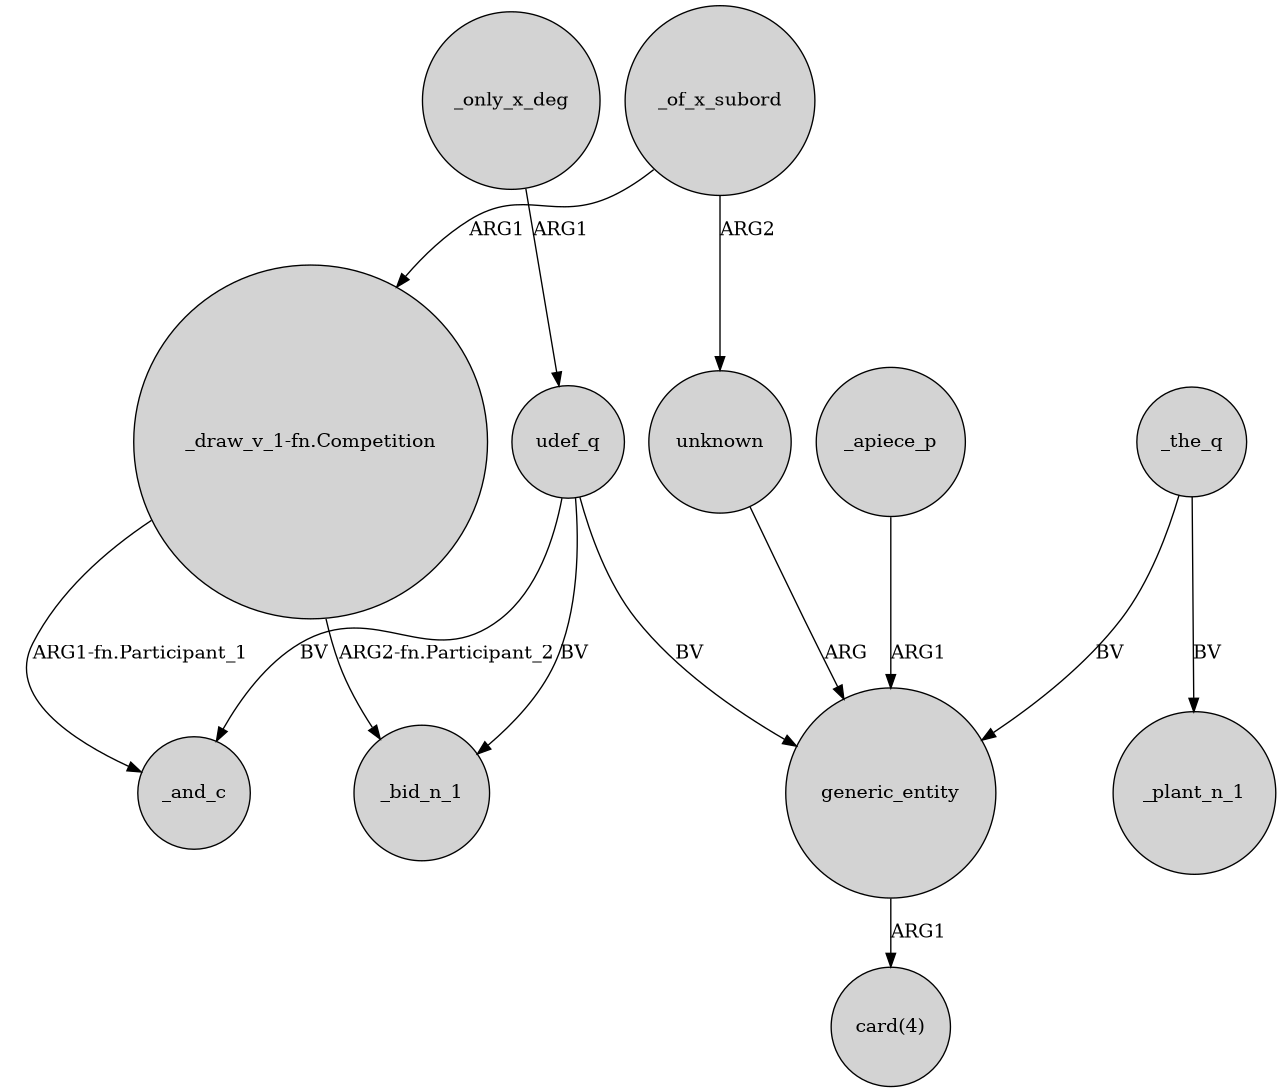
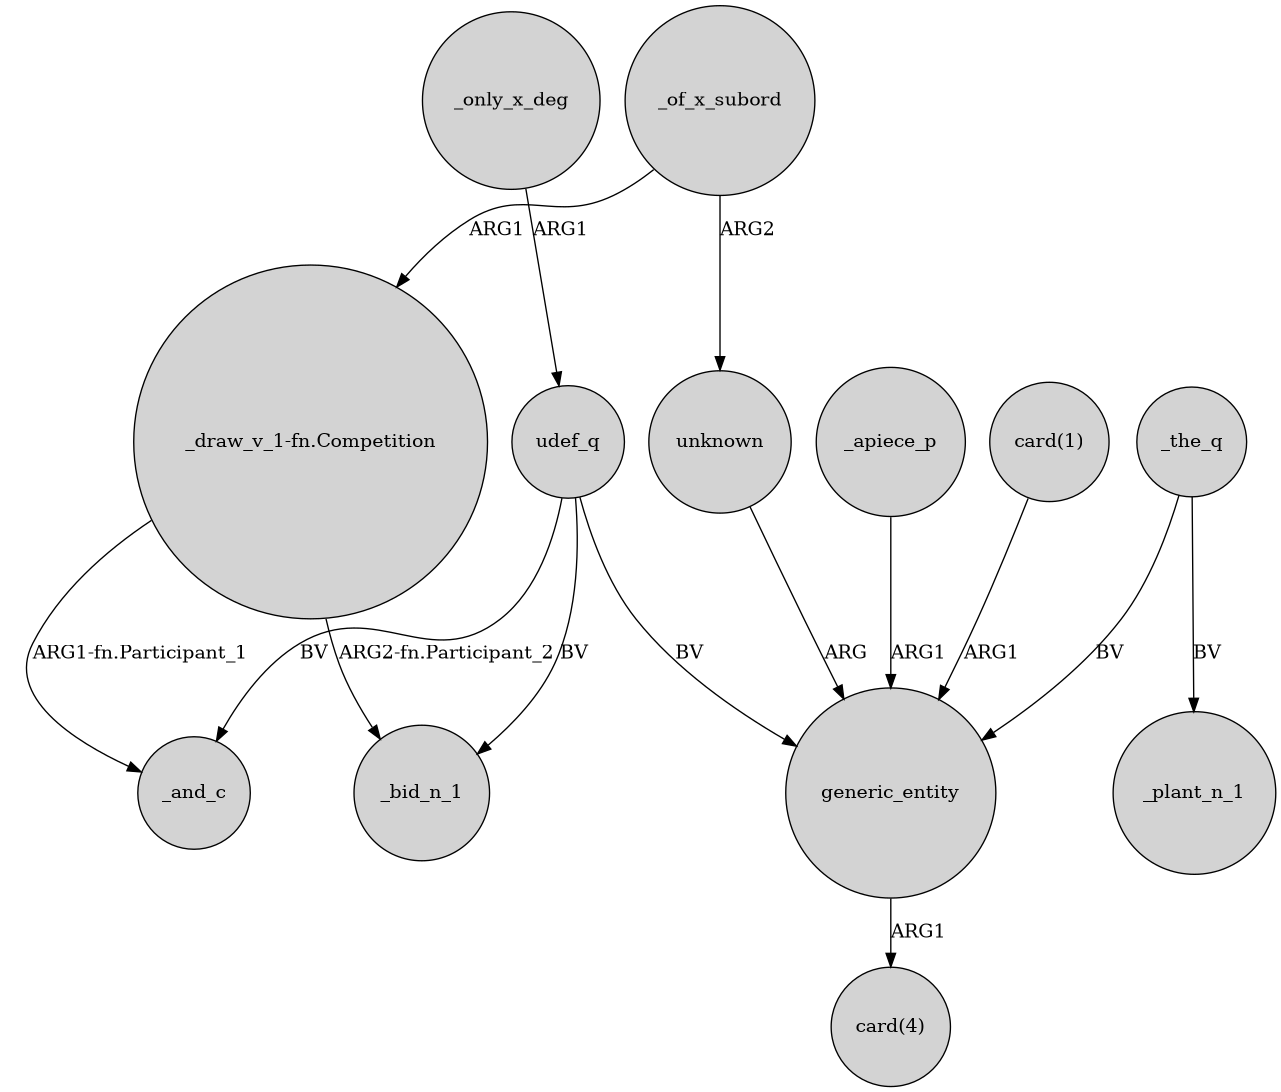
none -> (1049, 442)
